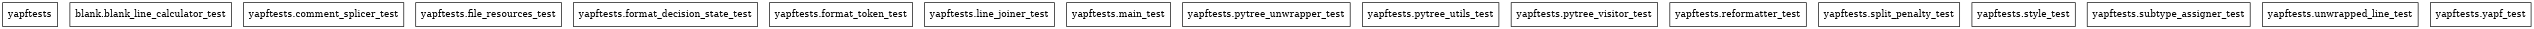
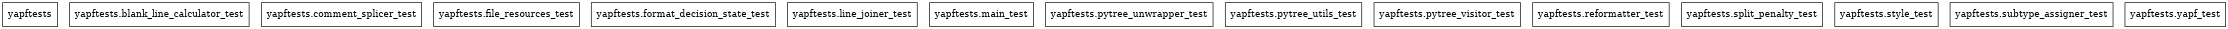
(151, 15) -> (159, 15)
(841, 15) -> none
(2340, 15) -> none
